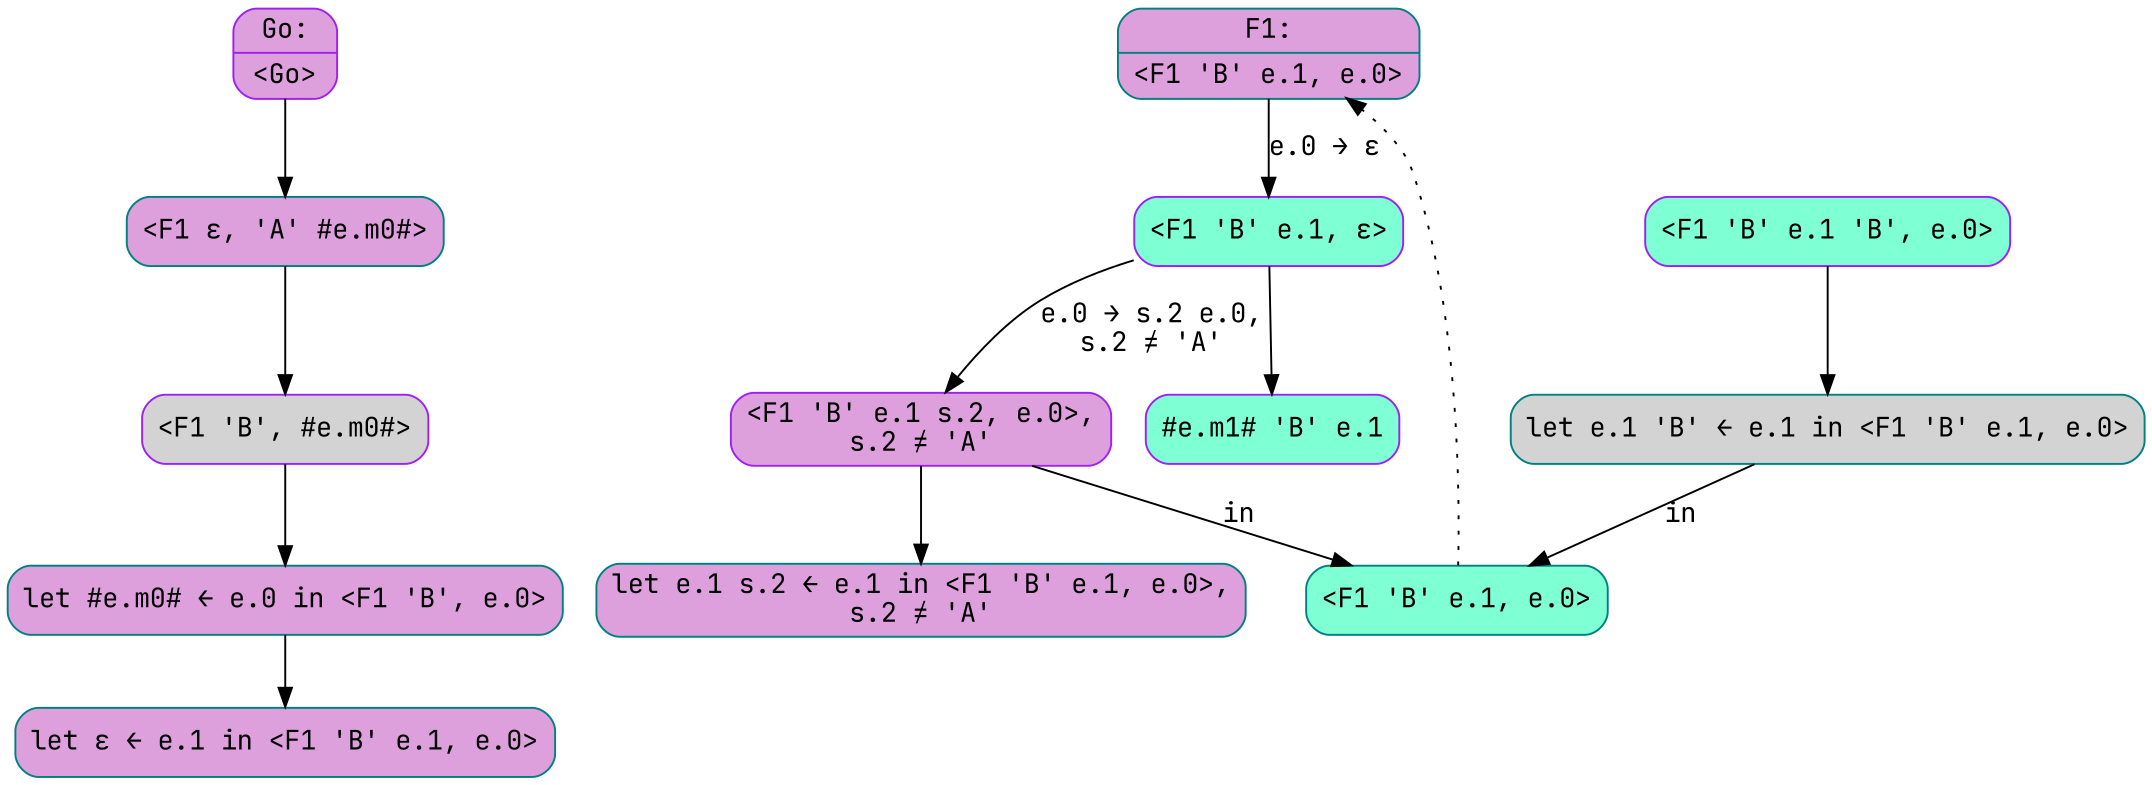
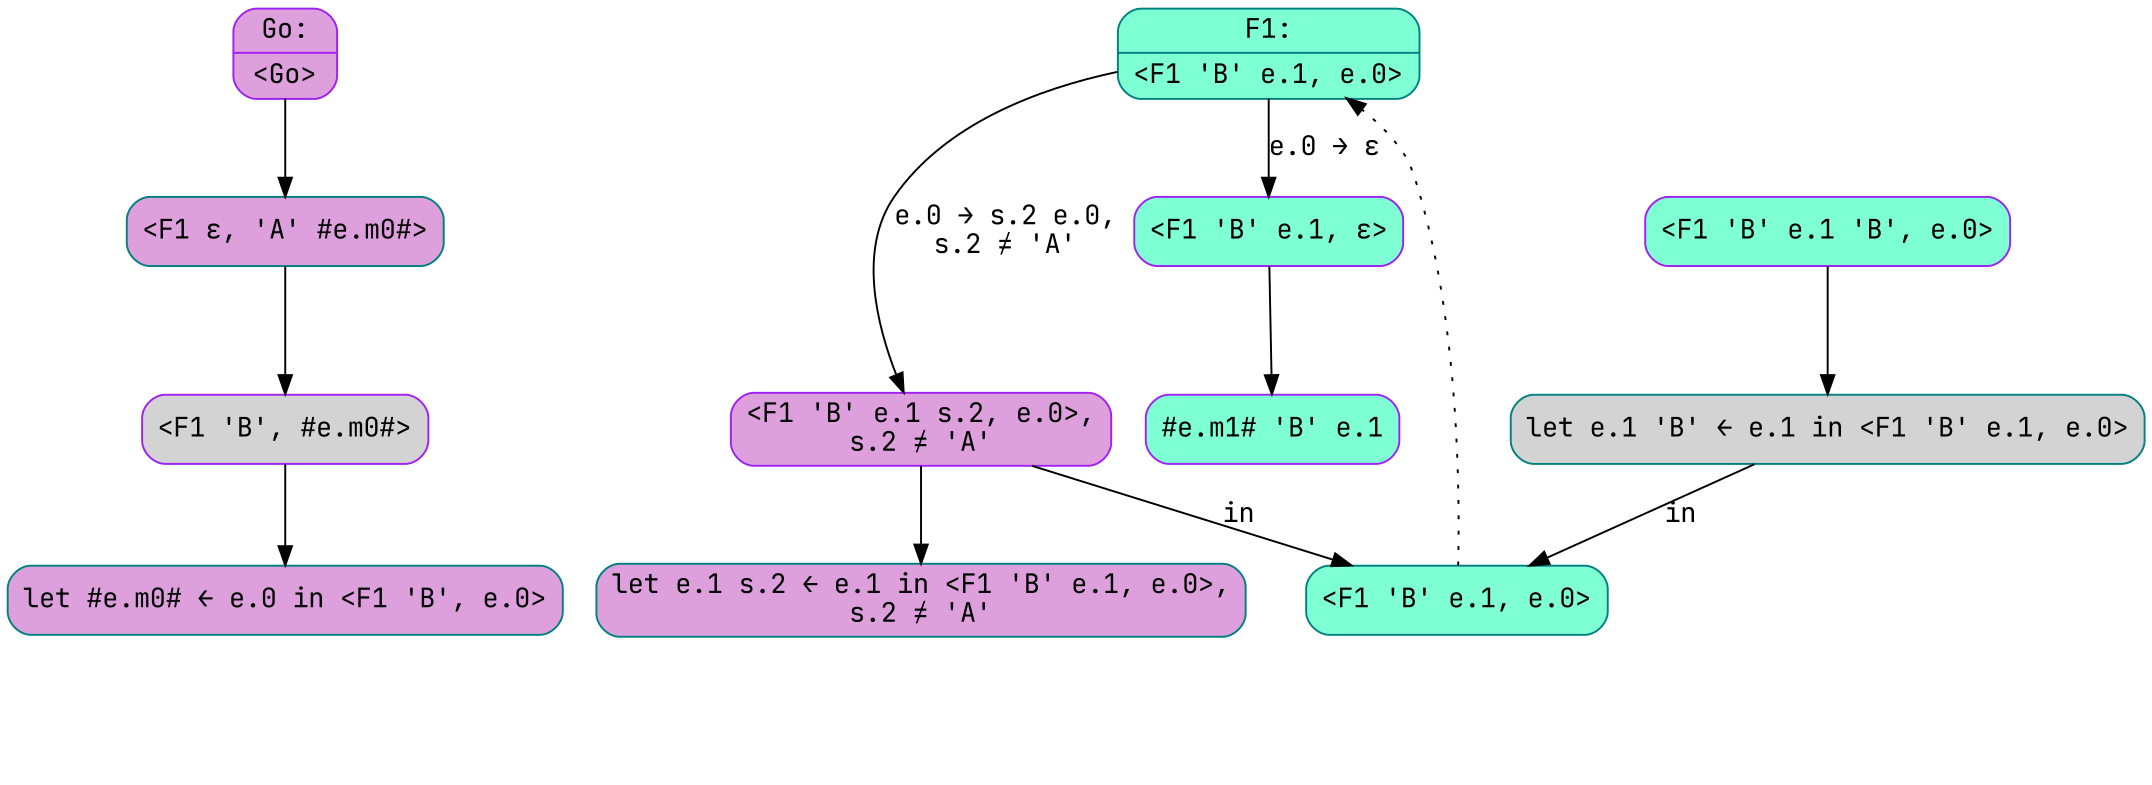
(1269, 54) -> (1269, 54)
(1036, 304) -> (919, 168)
(285, 742) -> none
